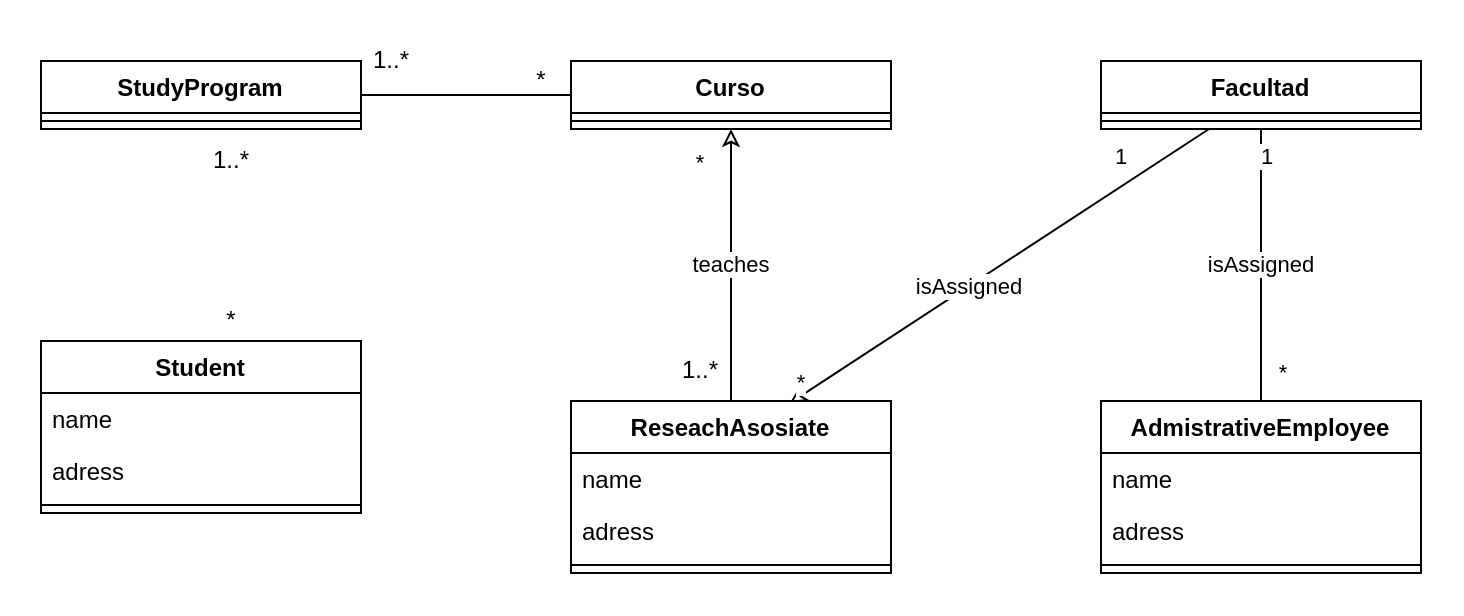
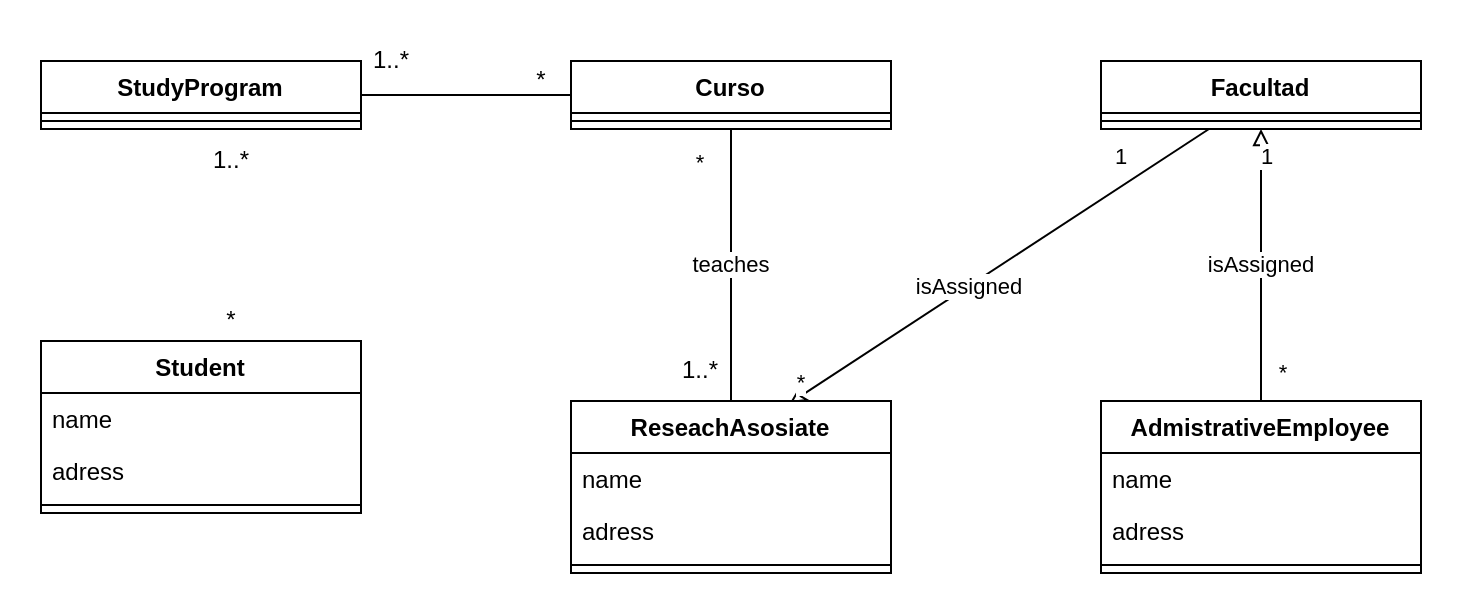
(1261, 140) -> (1261, 146)
(731, 144) -> (731, 139)
